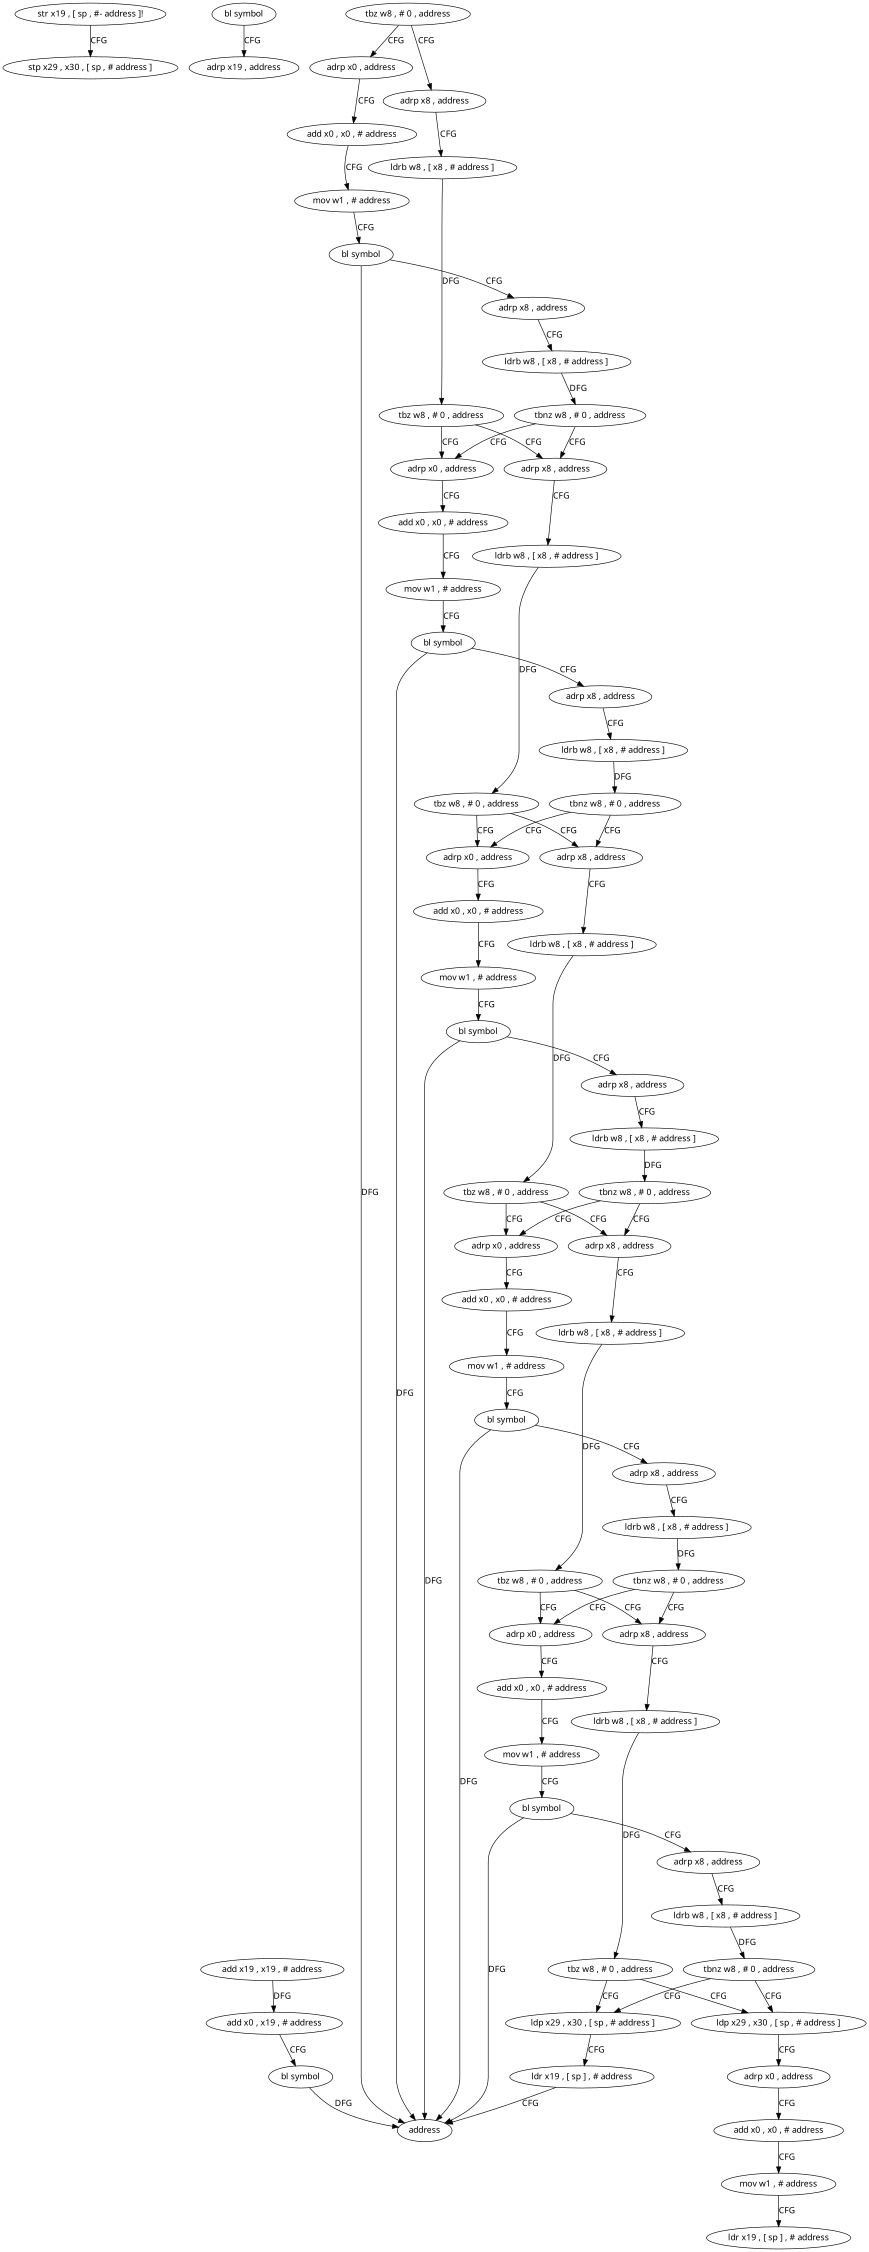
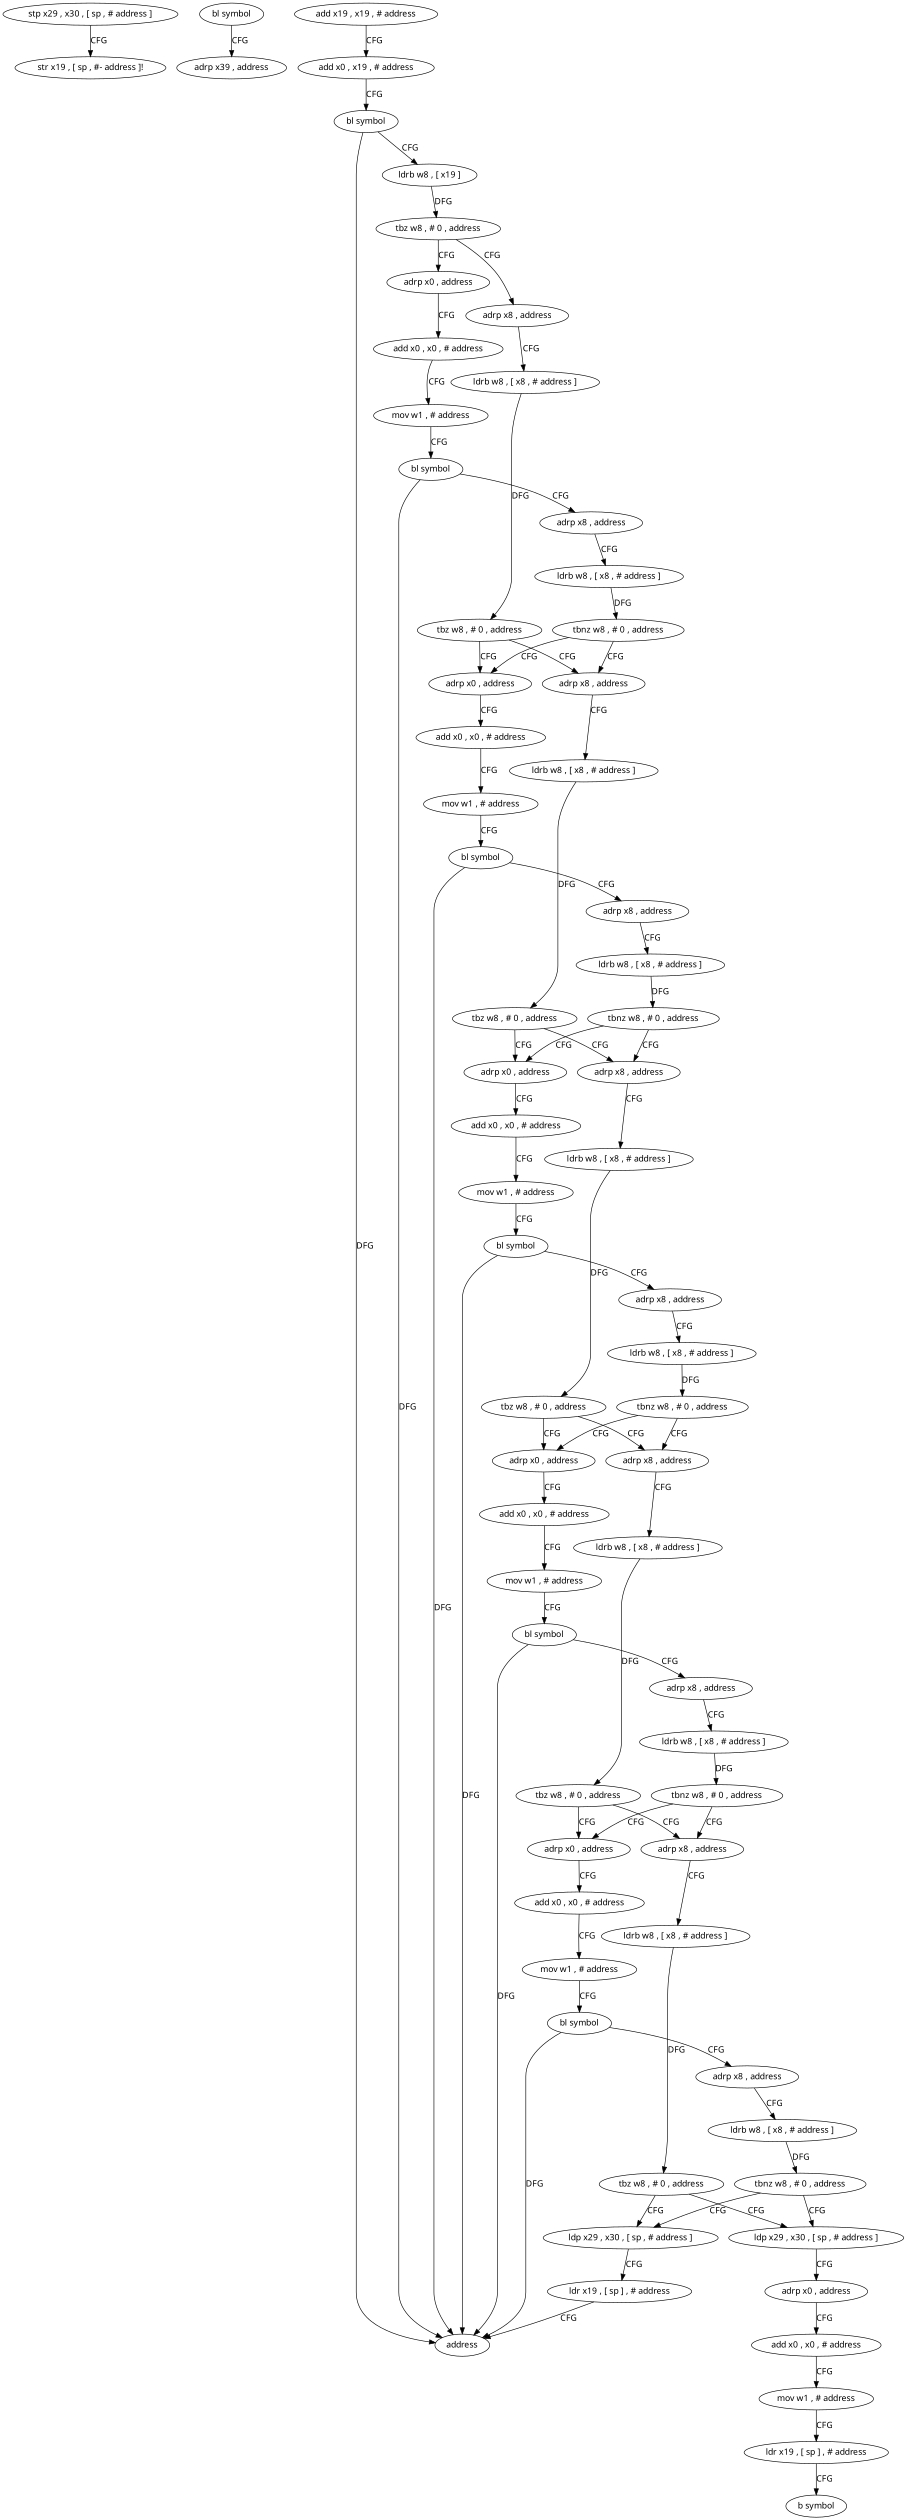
(90, 38) -> (90, 38)
(244, 68) -> (232, 68)
none -> (430, 175)
(283, 1996) -> (375, 41)
none -> (816, 2506)
